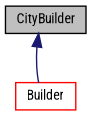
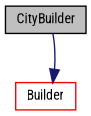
(37, 65) -> (55, 51)
